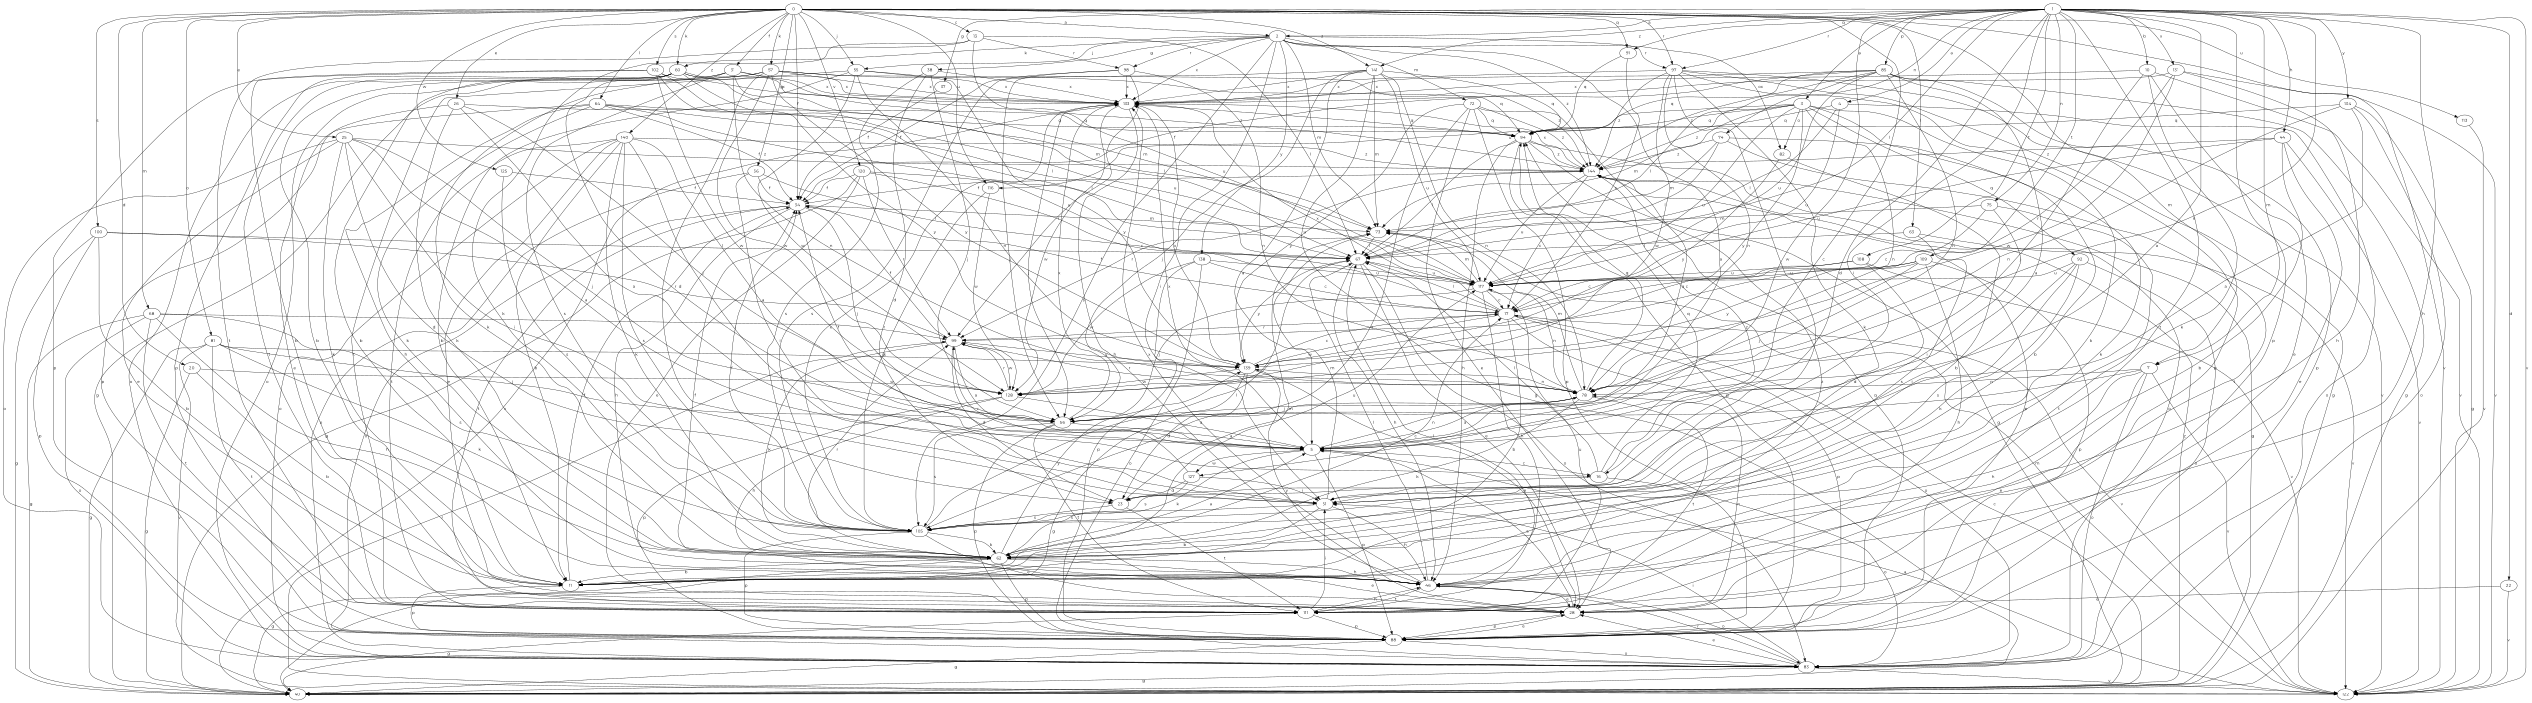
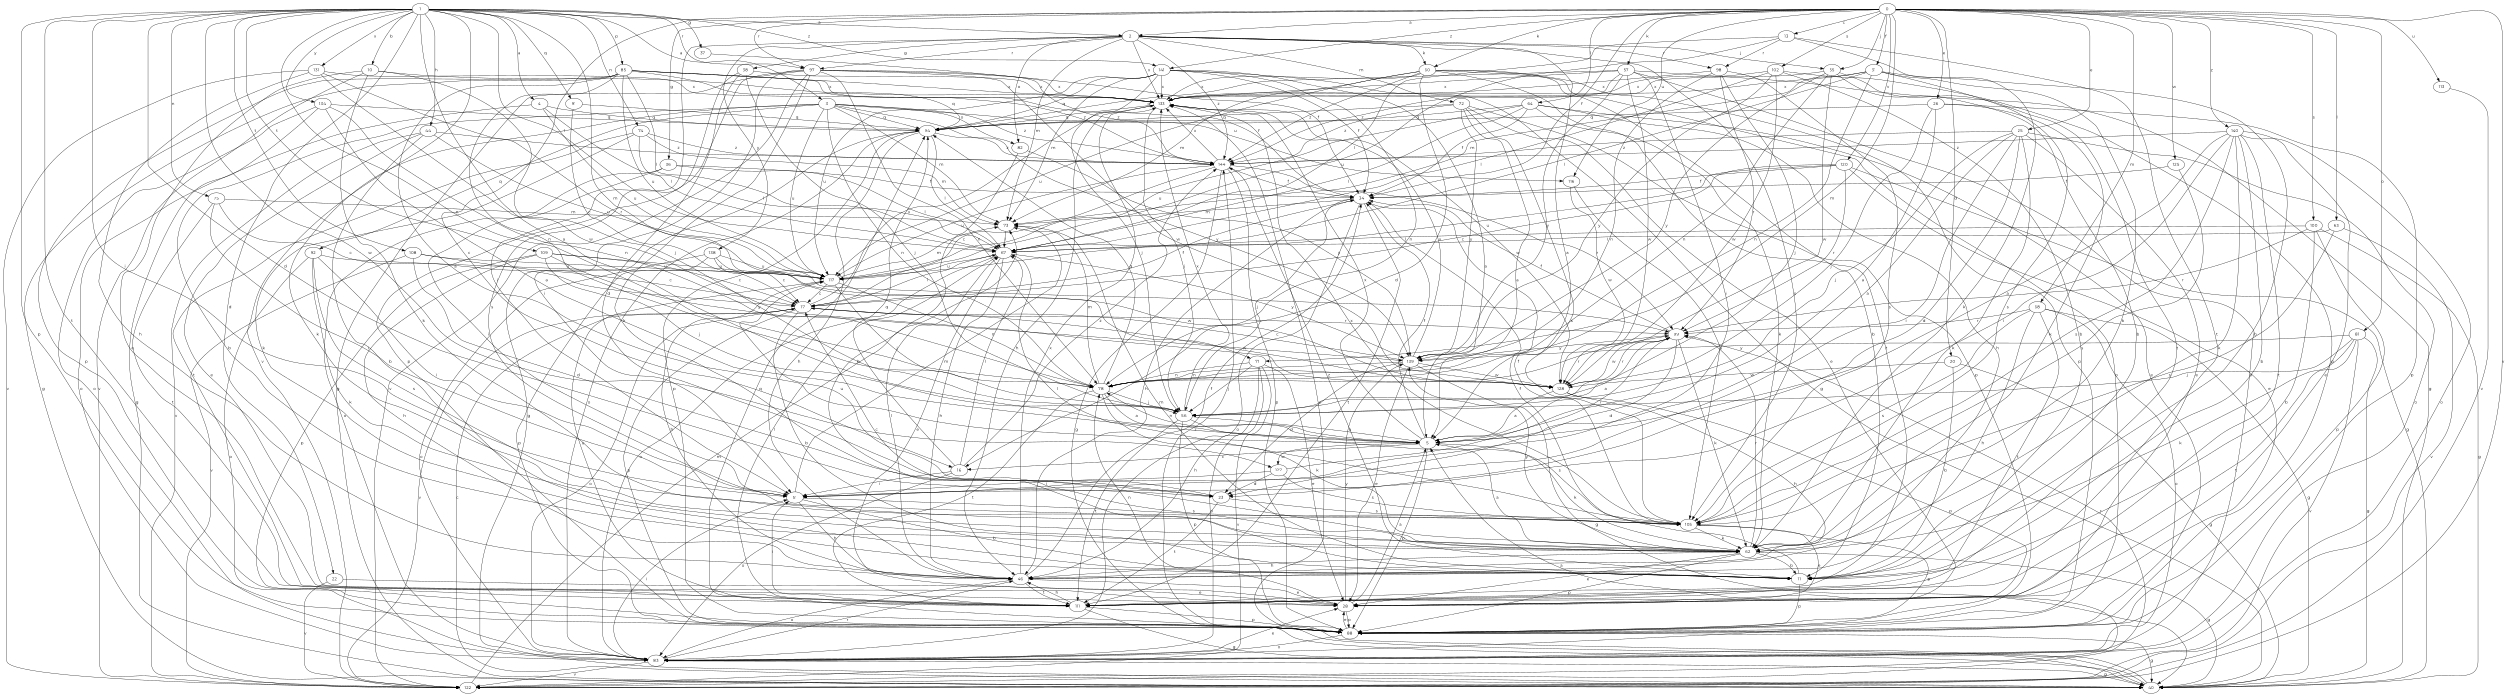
(1409, 15) -> none
(2277, 442) -> none
(616, 597) -> (2188, 521)
